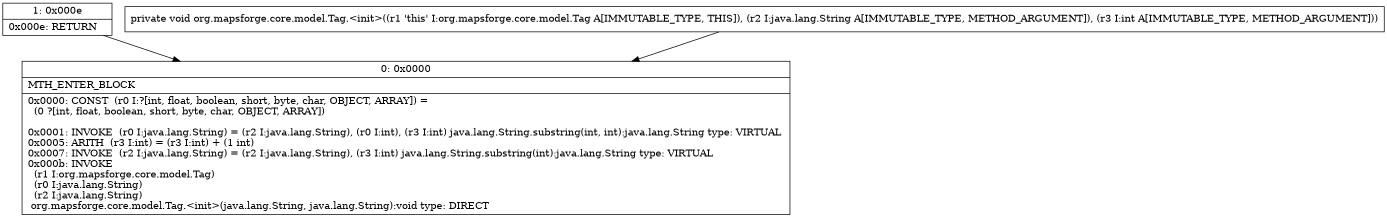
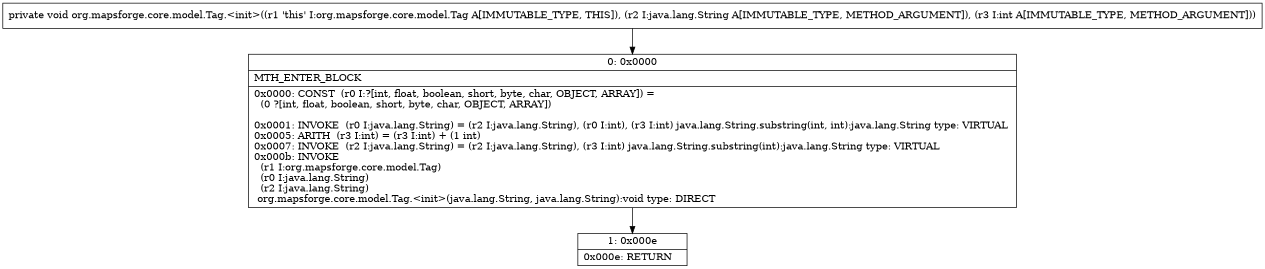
(138, 47) -> (632, 217)
